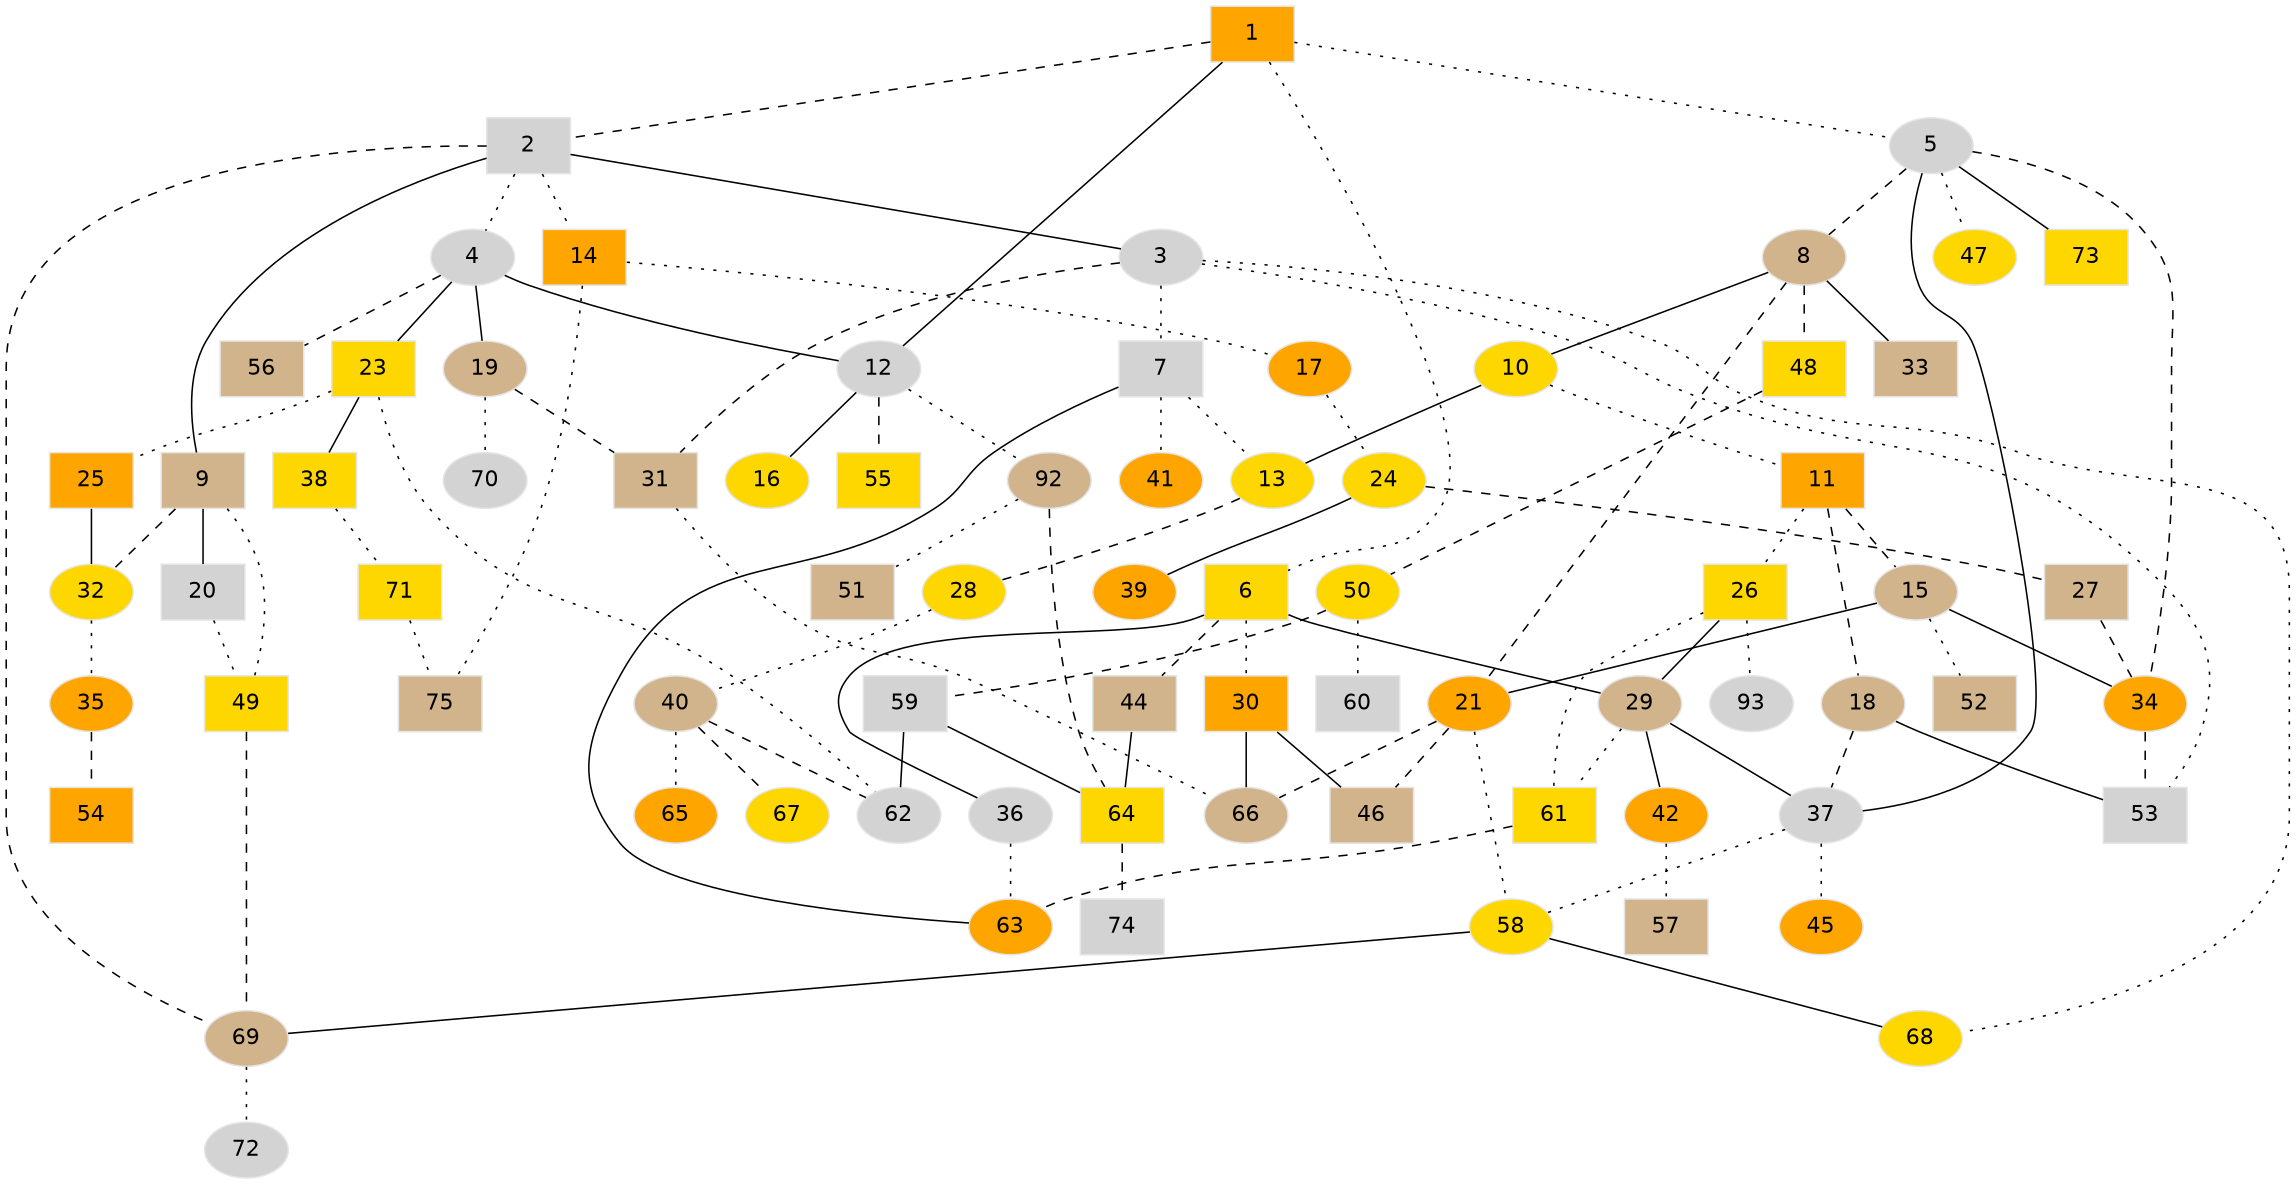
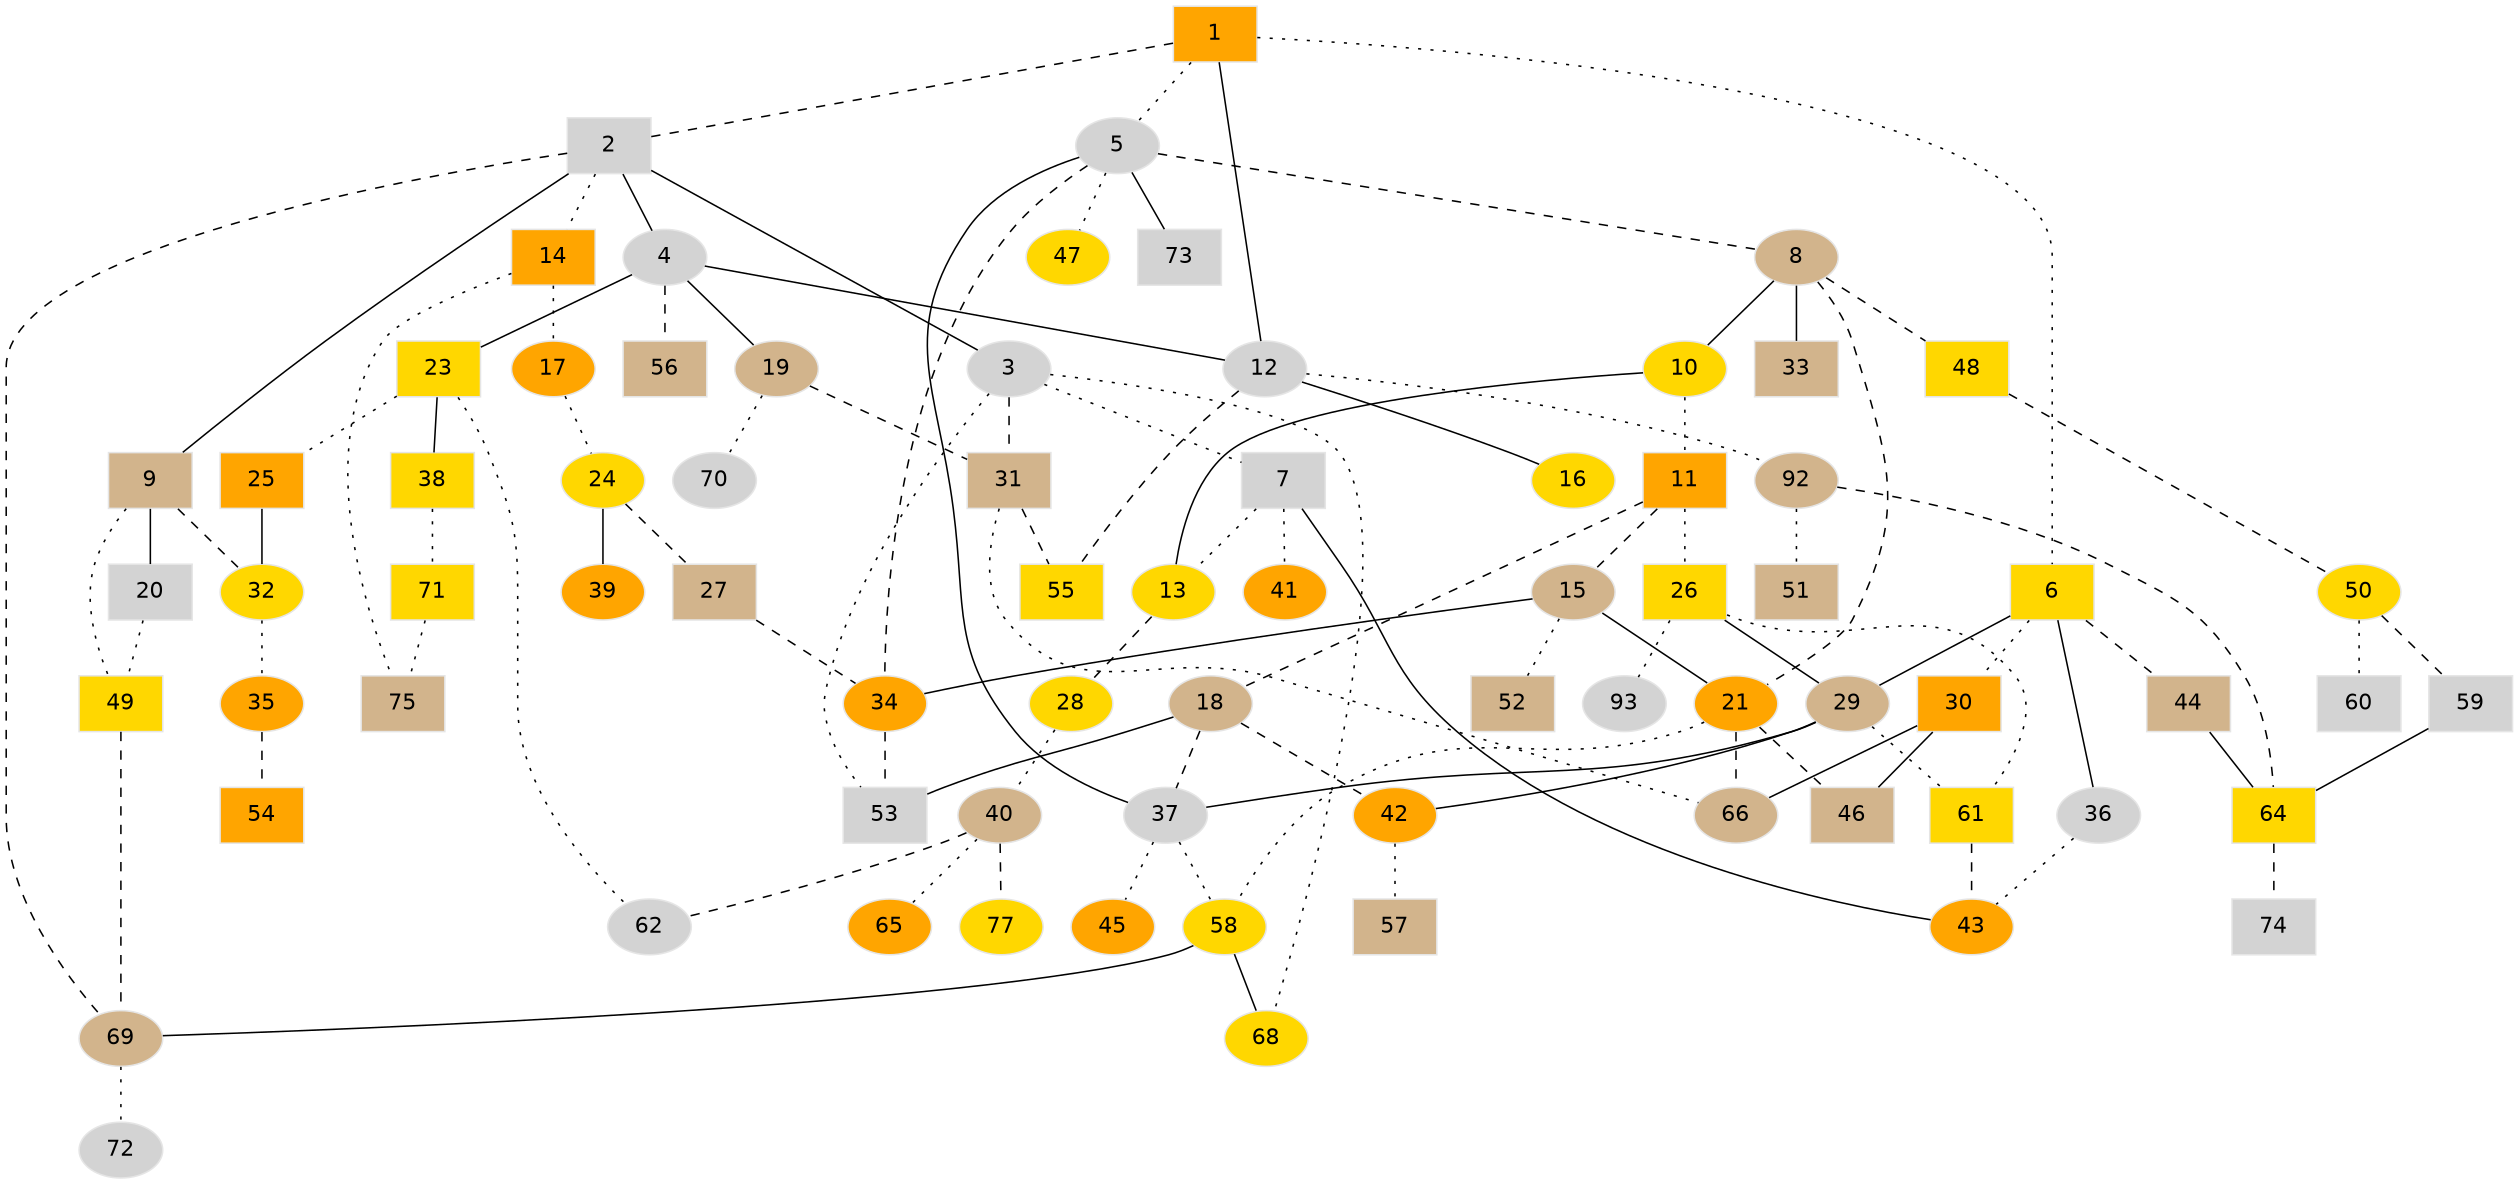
(500, 202) -> (638, 202)
(2086, 257) -> (1180, 257)
none -> (1035, 536)
(903, 750) -> none
none -> (1303, 759)
(787, 815) -> (1001, 927)
(1011, 927) -> (1972, 927)
